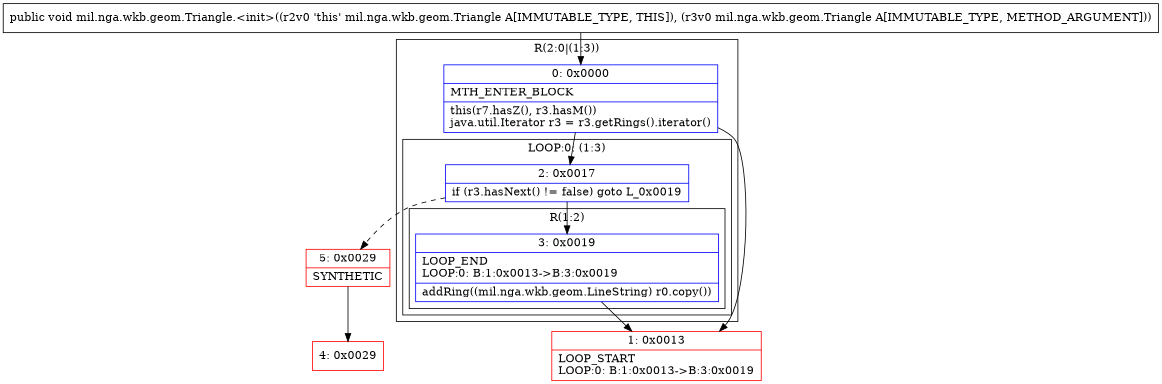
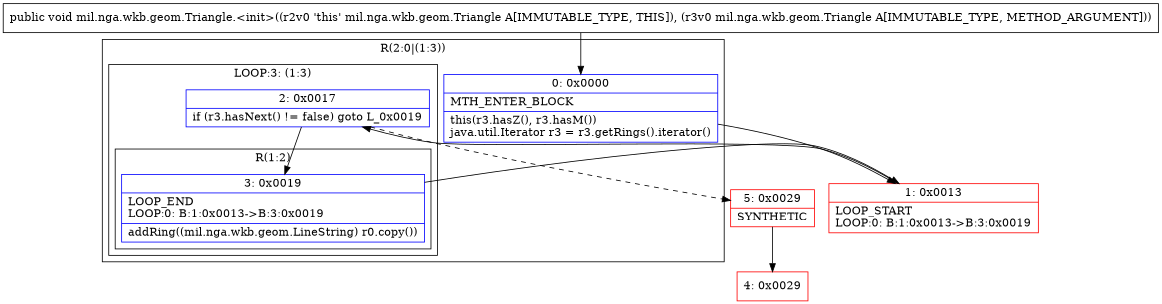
(524, 111) -> (524, 120)
(573, 144) -> (638, 144)
(567, 149) -> (273, 74)
